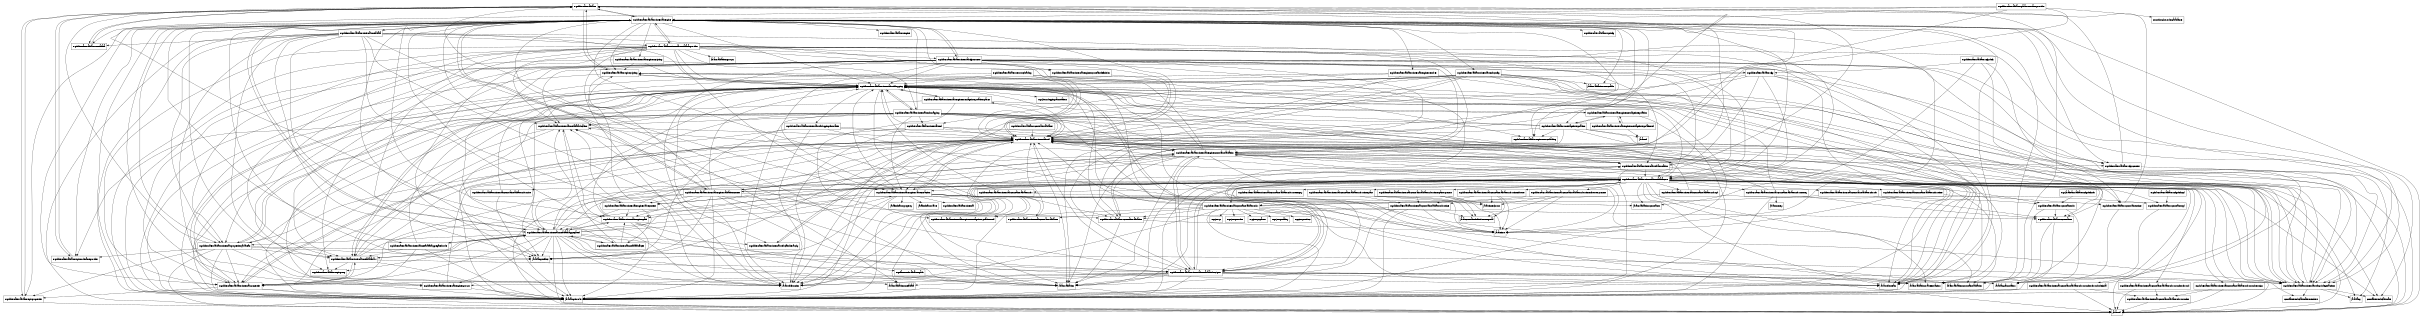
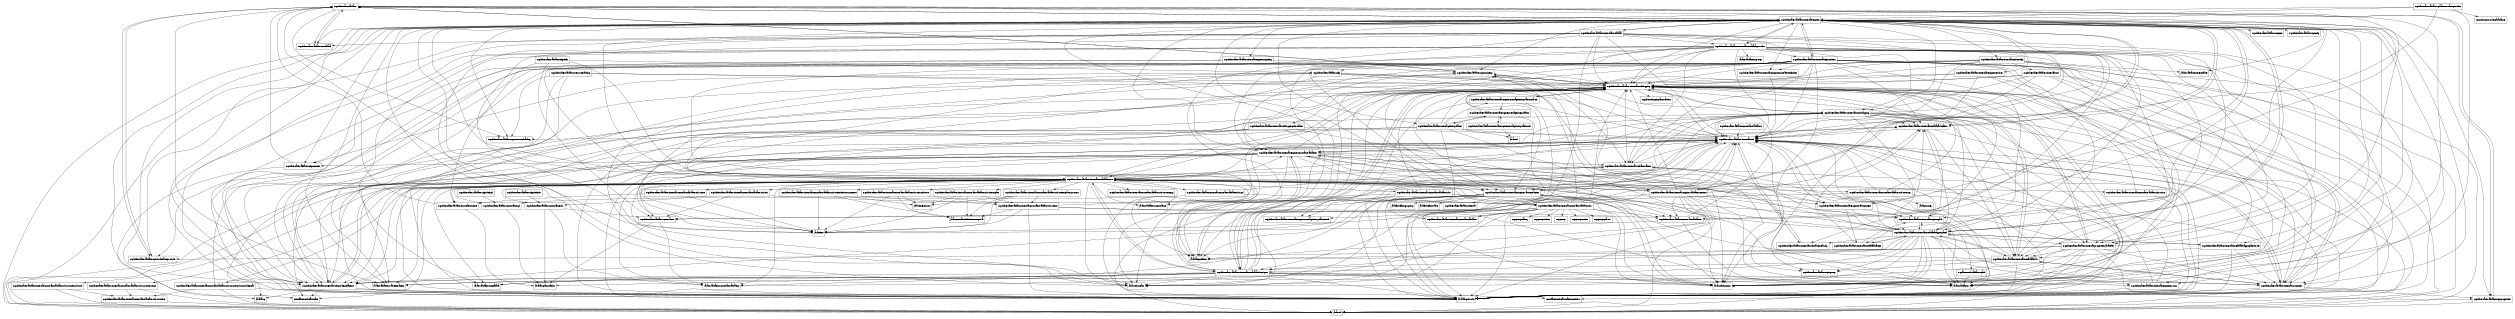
(920, 119) -> (1939, 97)
(2078, 193) -> (524, 193)
